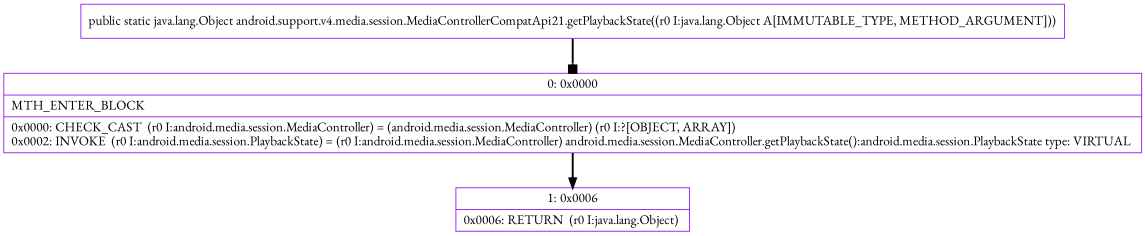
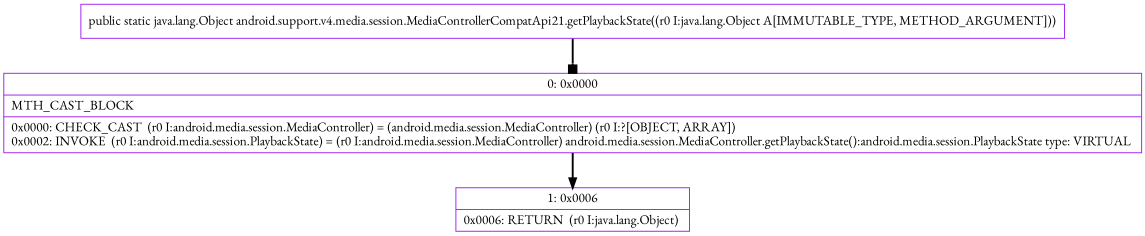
(79, 105) -> (73, 105)
